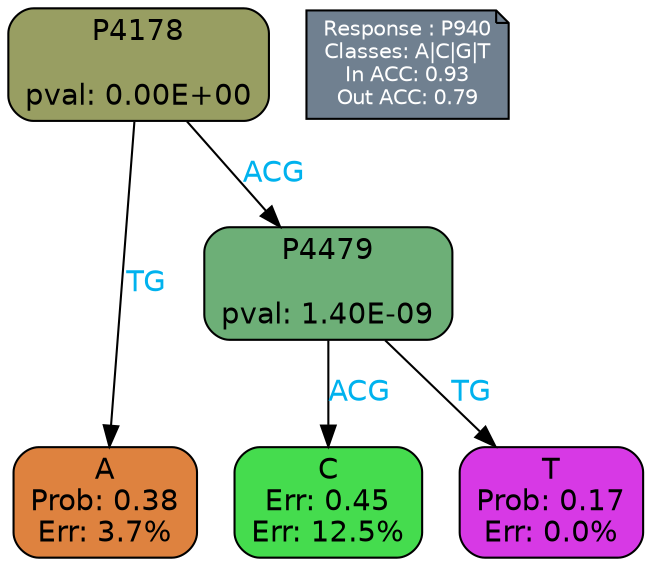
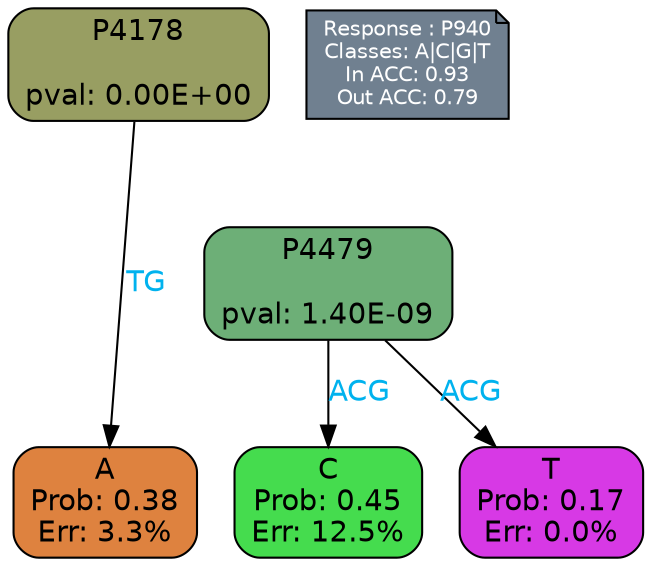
(227, 166) -> none
(471, 393) -> (471, 393)
(105, 502) -> (105, 502)
(328, 502) -> (328, 502)
